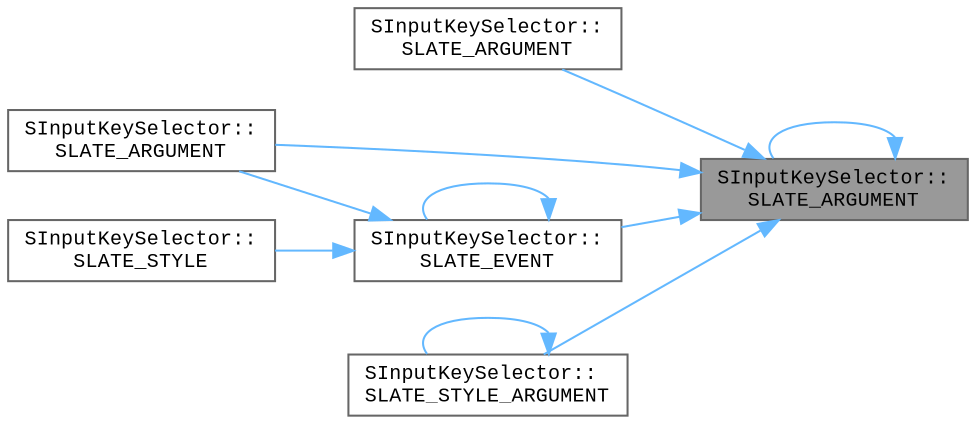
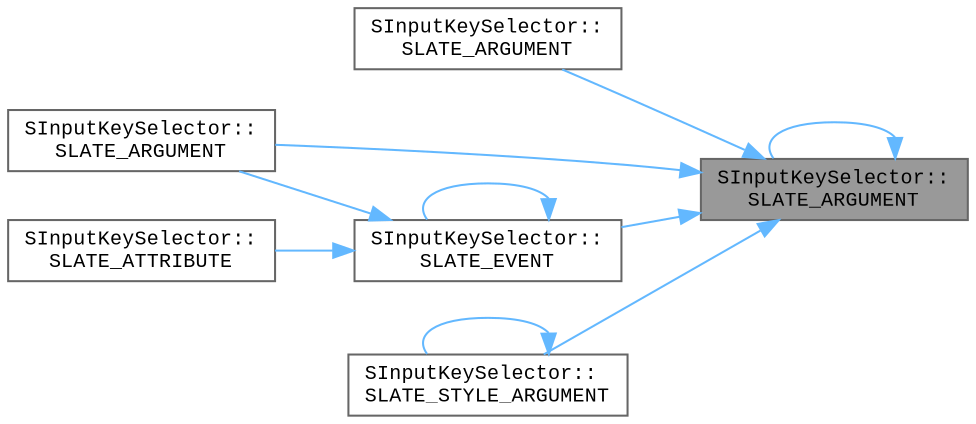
(142, 251) -> (142, 251)
